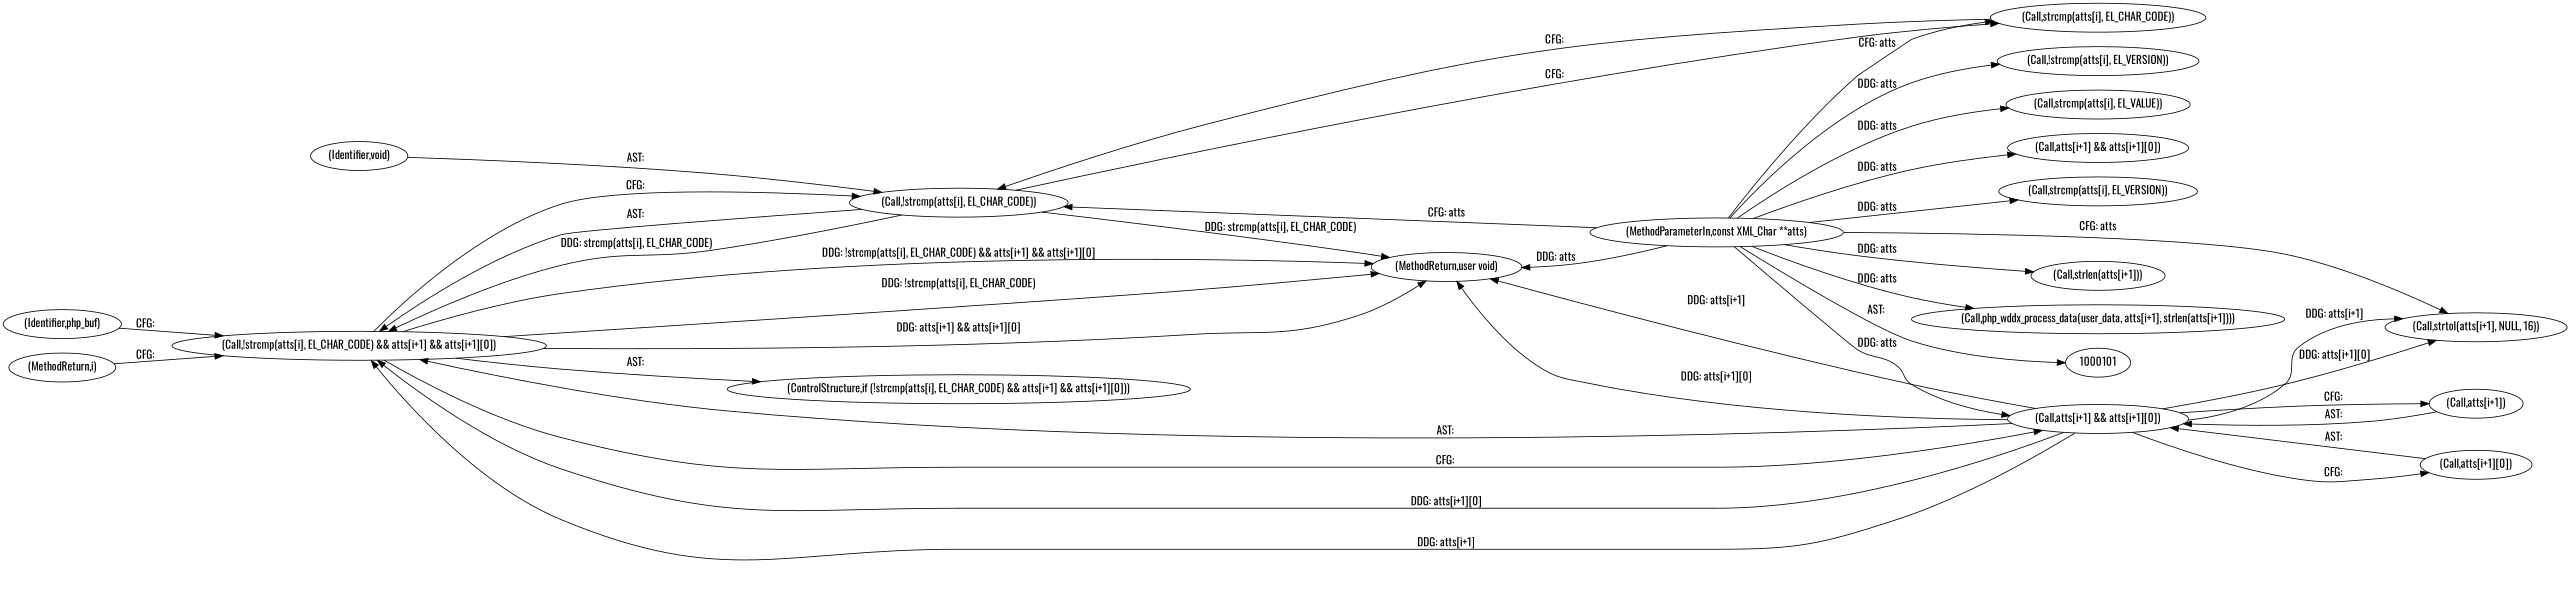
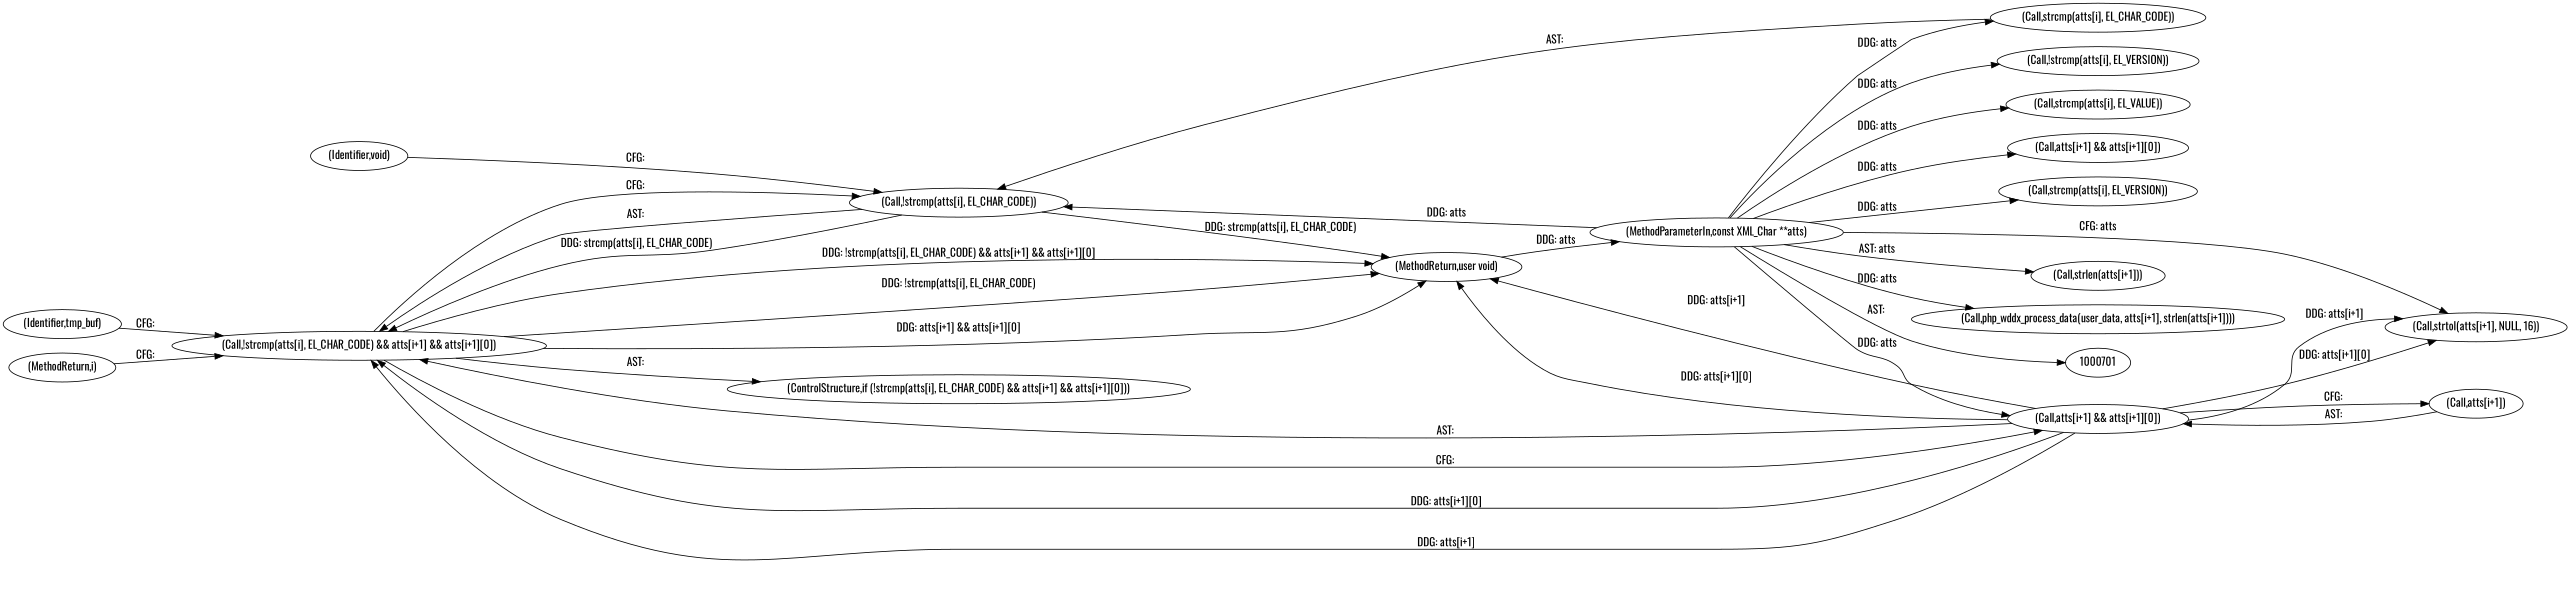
(1556, 41) -> (1556, 41)
(1877, 44) -> (1877, 44)
(1501, 94) -> none
(637, 159) -> (637, 159)
(1447, 214) -> (1447, 214)
(1877, 250) -> (1877, 250)
(1599, 260) -> (1556, 249)
(62, 324) -> (62, 324)
(2098, 363) -> (2098, 363)
(2476, 465) -> none
